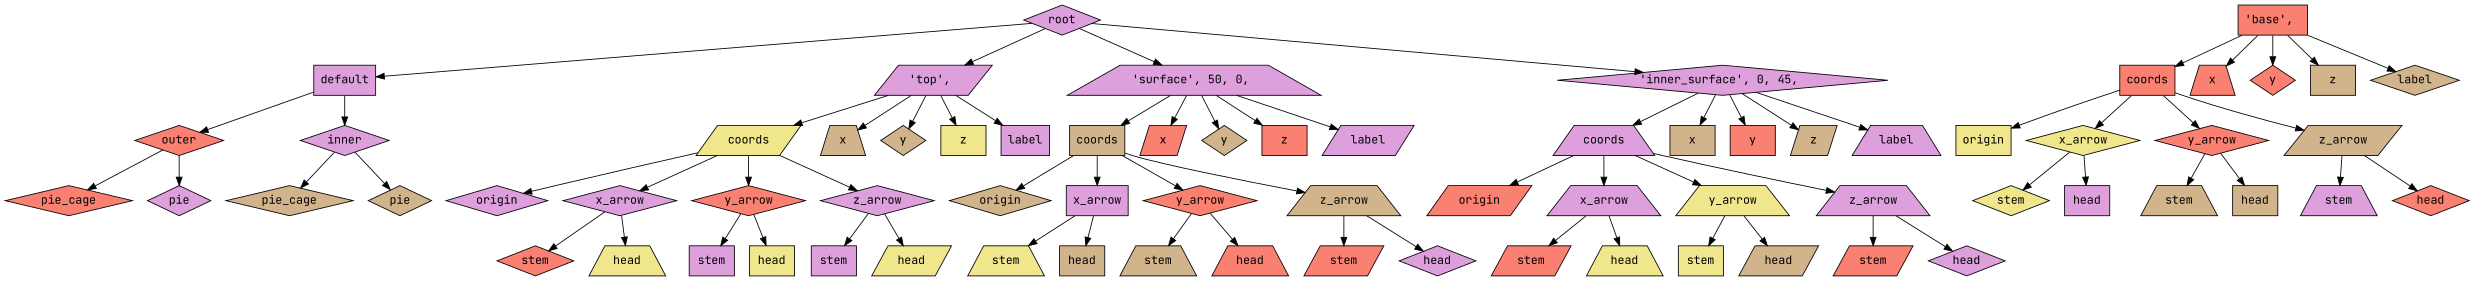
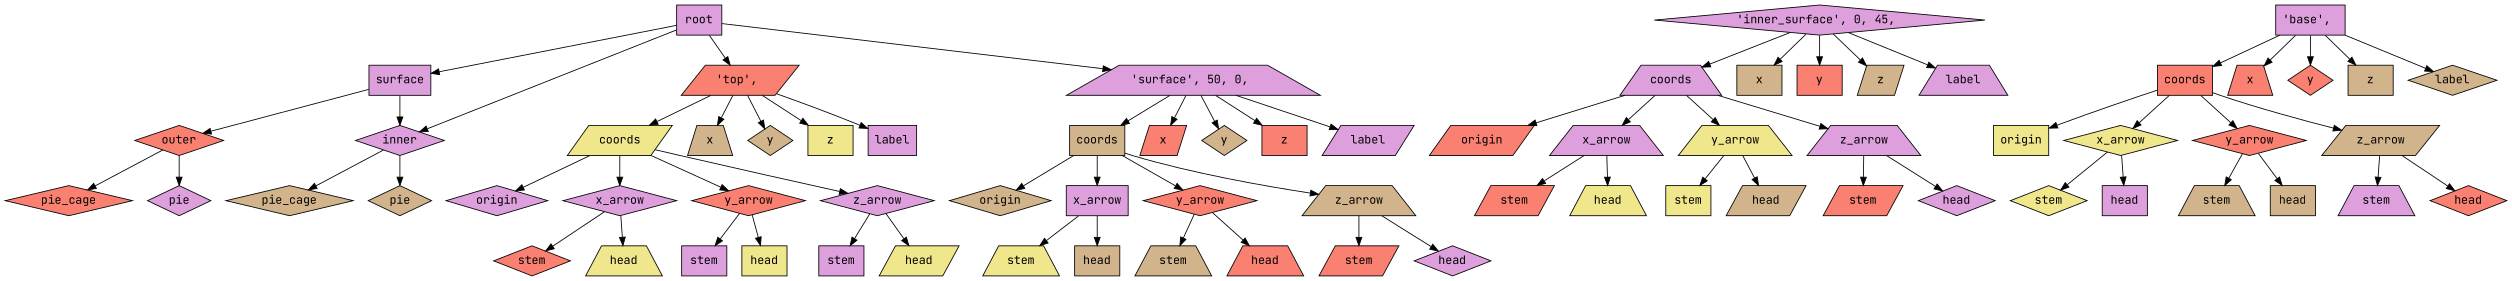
(1062, 20) -> (699, 20)
(2273, 20) -> (2310, 20)
(1363, 48) -> (552, 79)
(345, 80) -> (400, 80)
(933, 80) -> (740, 80)
